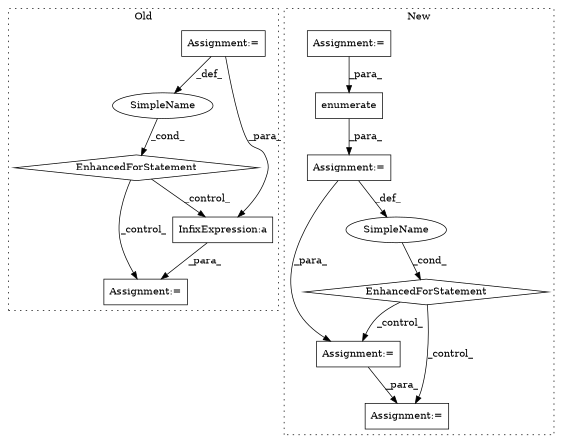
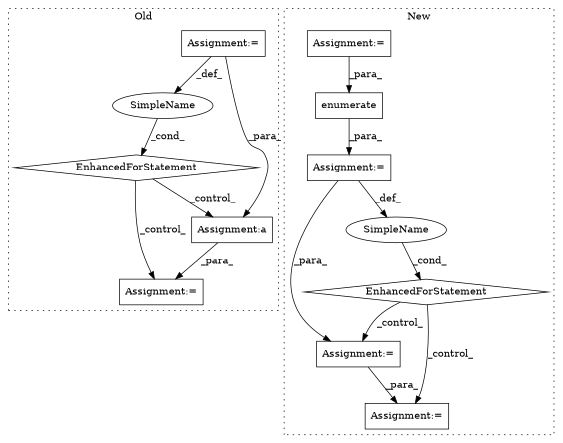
(223, 230) -> (232, 230)
